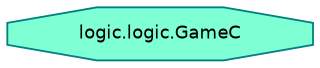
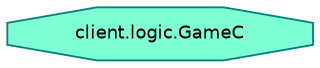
(160, 34) -> (160, 34)
